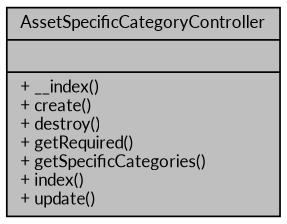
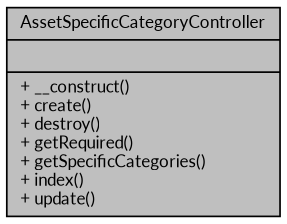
(60, 87) -> (76, 87)
